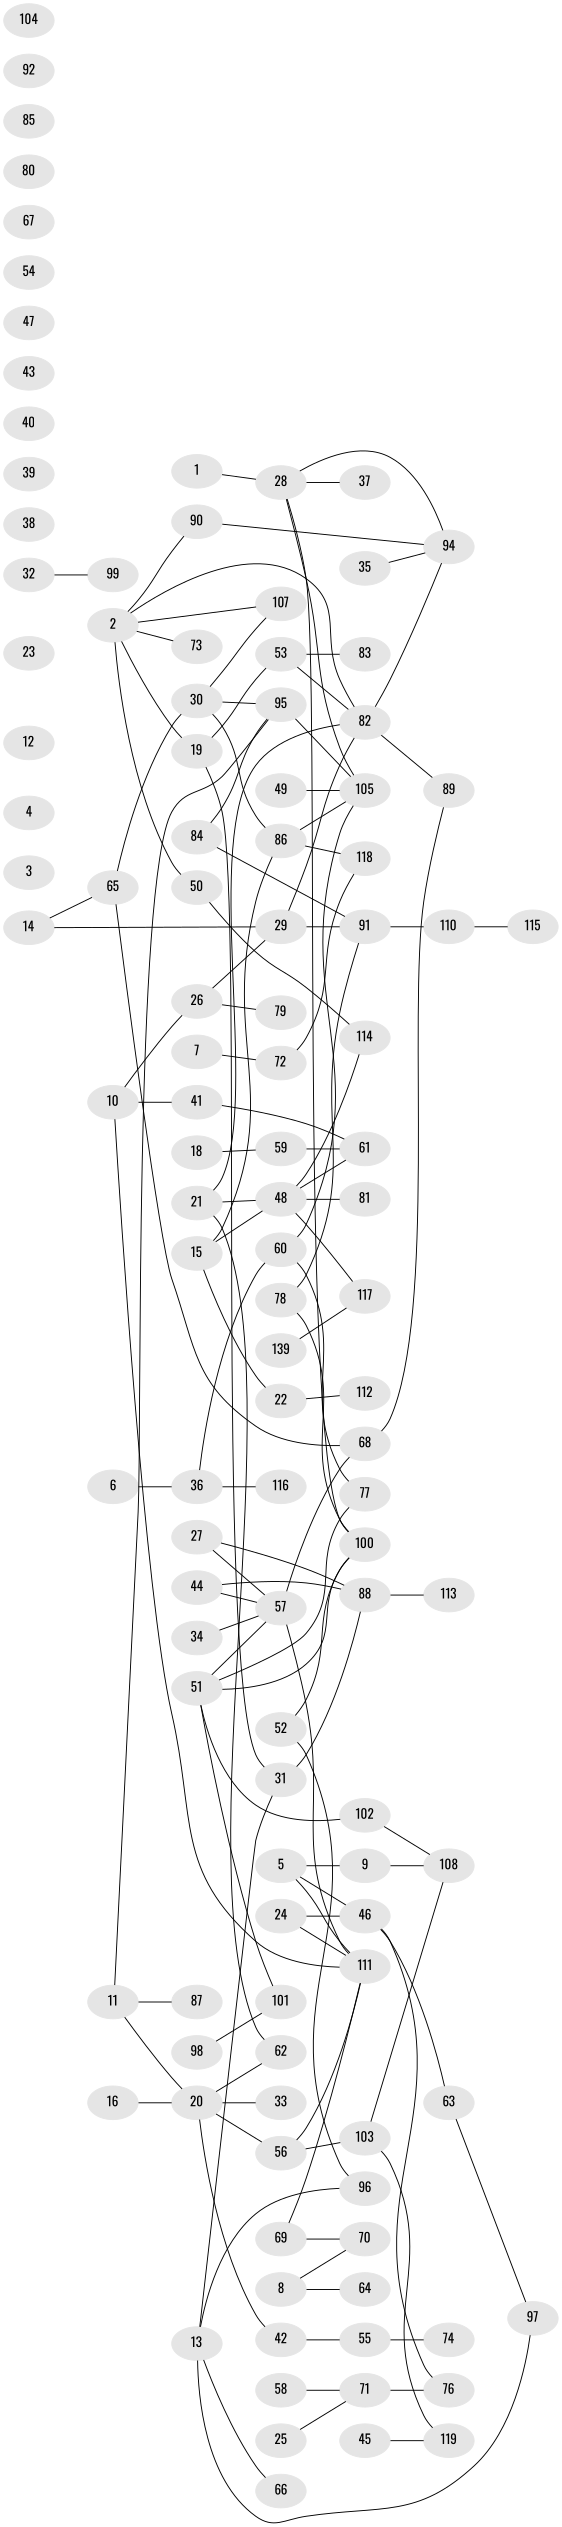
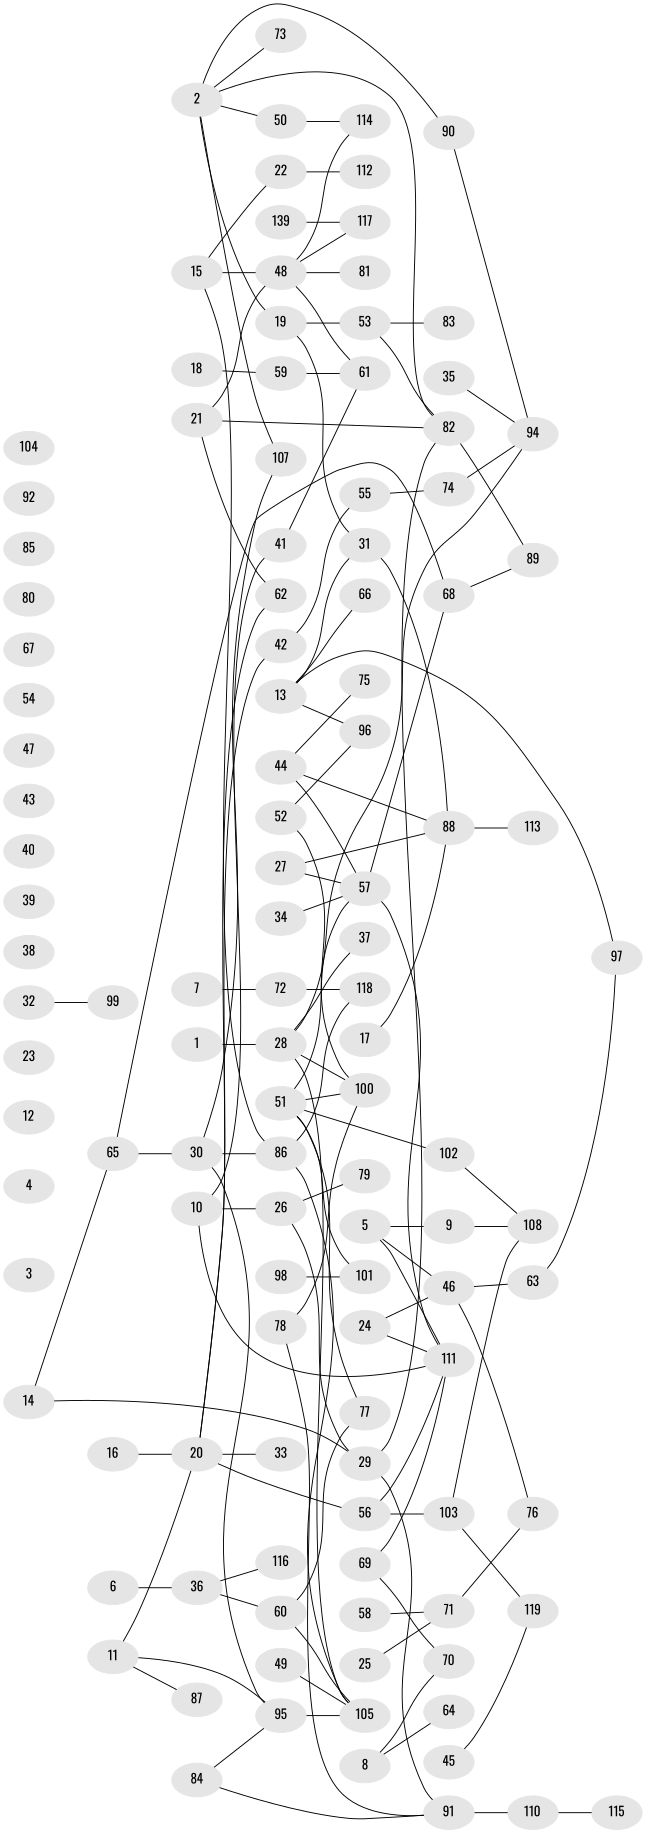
(411, 636) -> (491, 462)
none -> (365, 682)
none -> (365, 1040)
